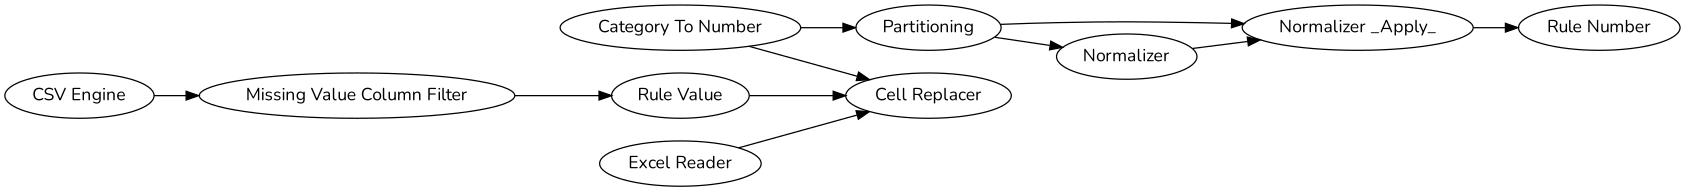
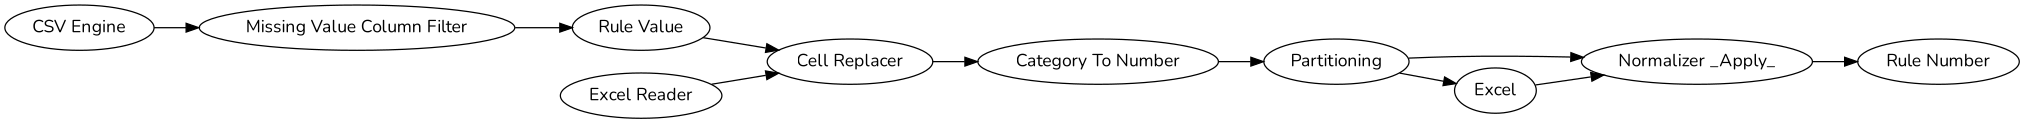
(1127, 57) -> (1495, 91)
(803, 61) -> (949, 62)
